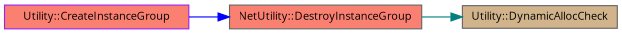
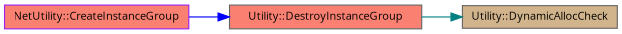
(97, 17) -> (97, 17)
(326, 17) -> (326, 17)
